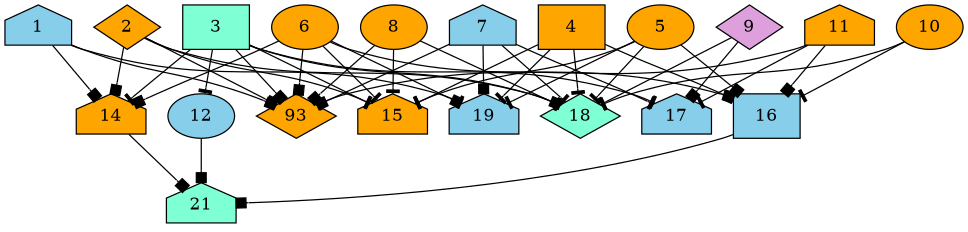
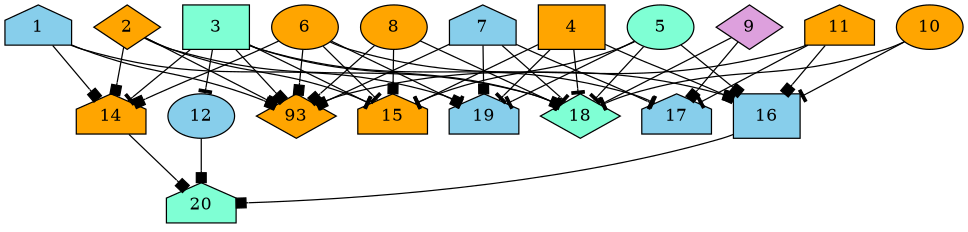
(661, 27) -> (661, 27)
(393, 69) -> (393, 69)
(201, 205) -> (201, 205)
